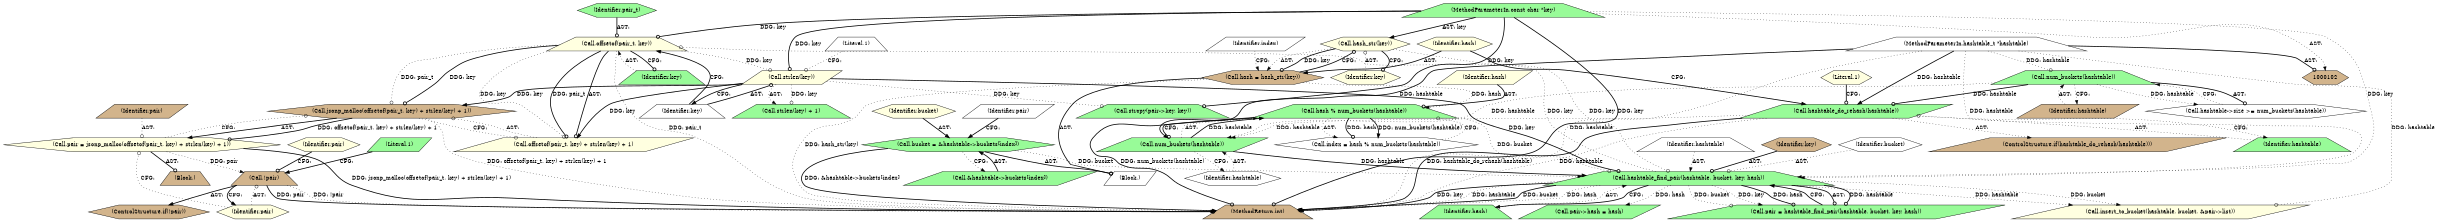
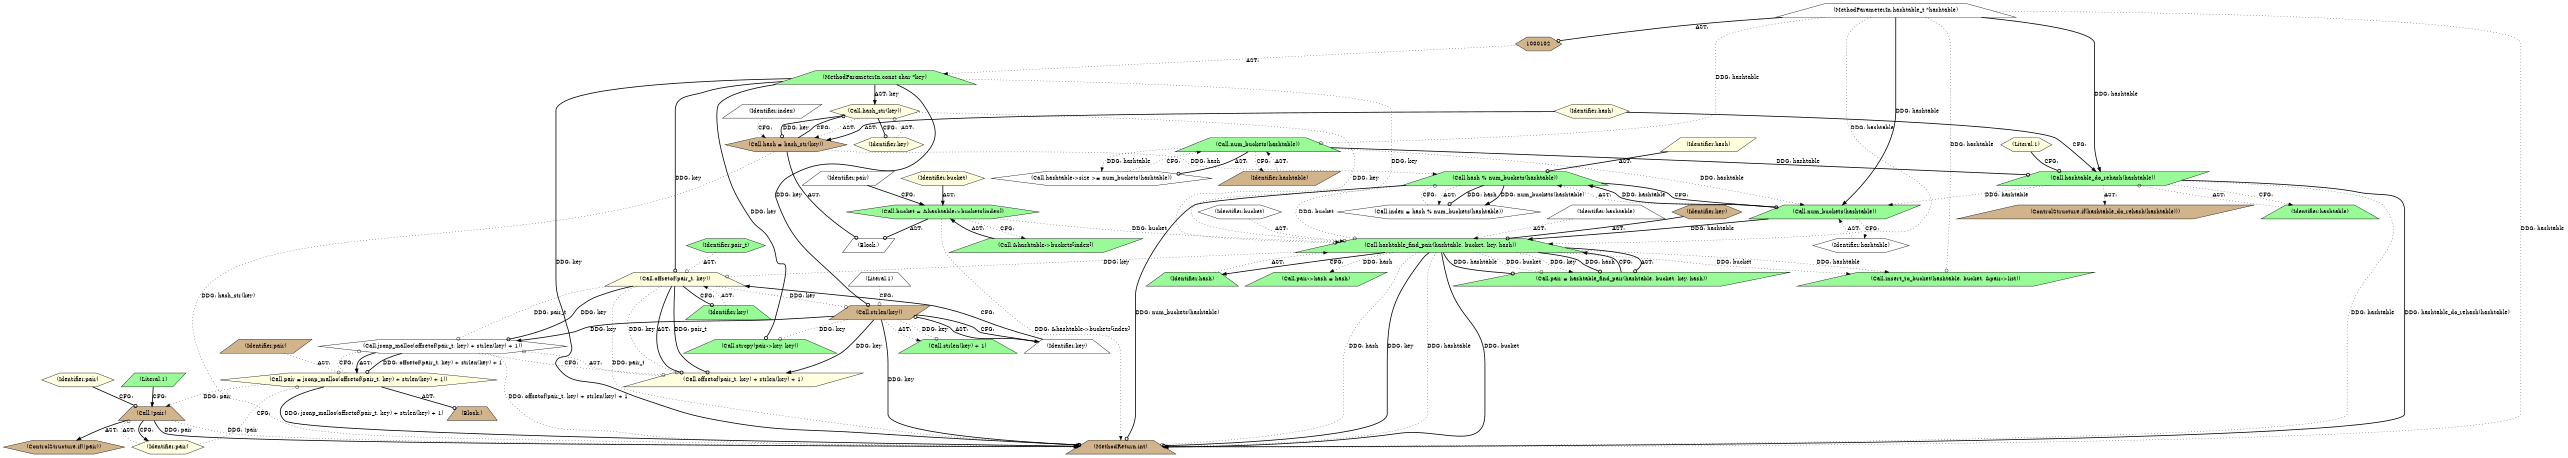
(617, 26) -> (702, 262)
(1966, 30) -> (1233, 60)
(792, 78) -> (880, 313)
(1232, 89) -> (933, 432)
(392, 111) -> (443, 346)
(956, 202) -> (1047, 335)
(2161, 212) -> (1946, 279)
